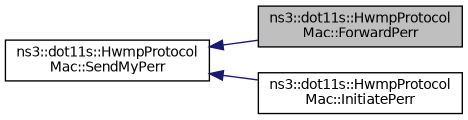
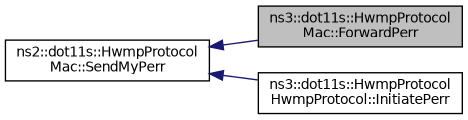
(107, 61) -> (107, 61)
(360, 93) -> (360, 93)
